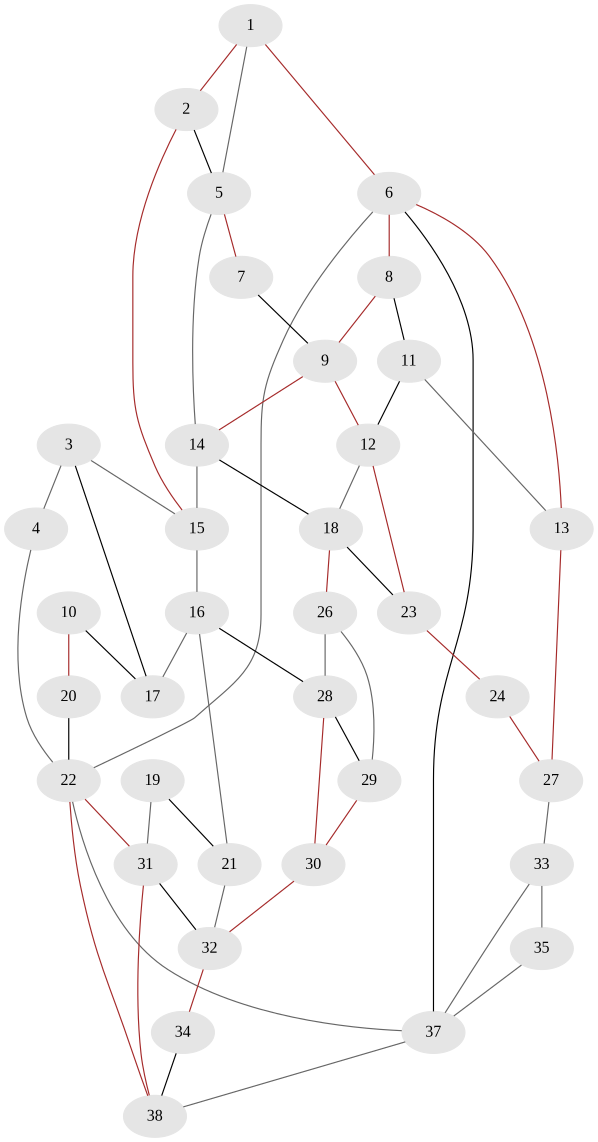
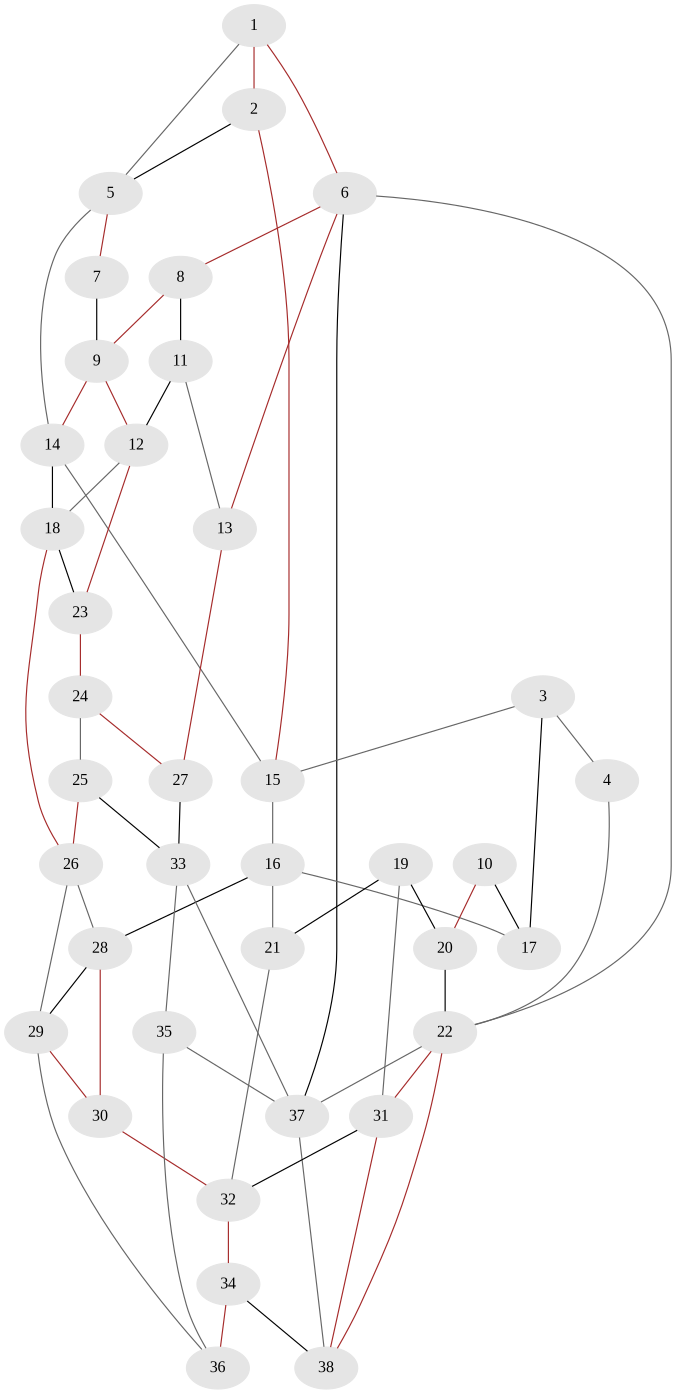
none -> (80, 781)
(546, 823) -> (179, 823)
none -> (428, 915)
none -> (218, 1368)
